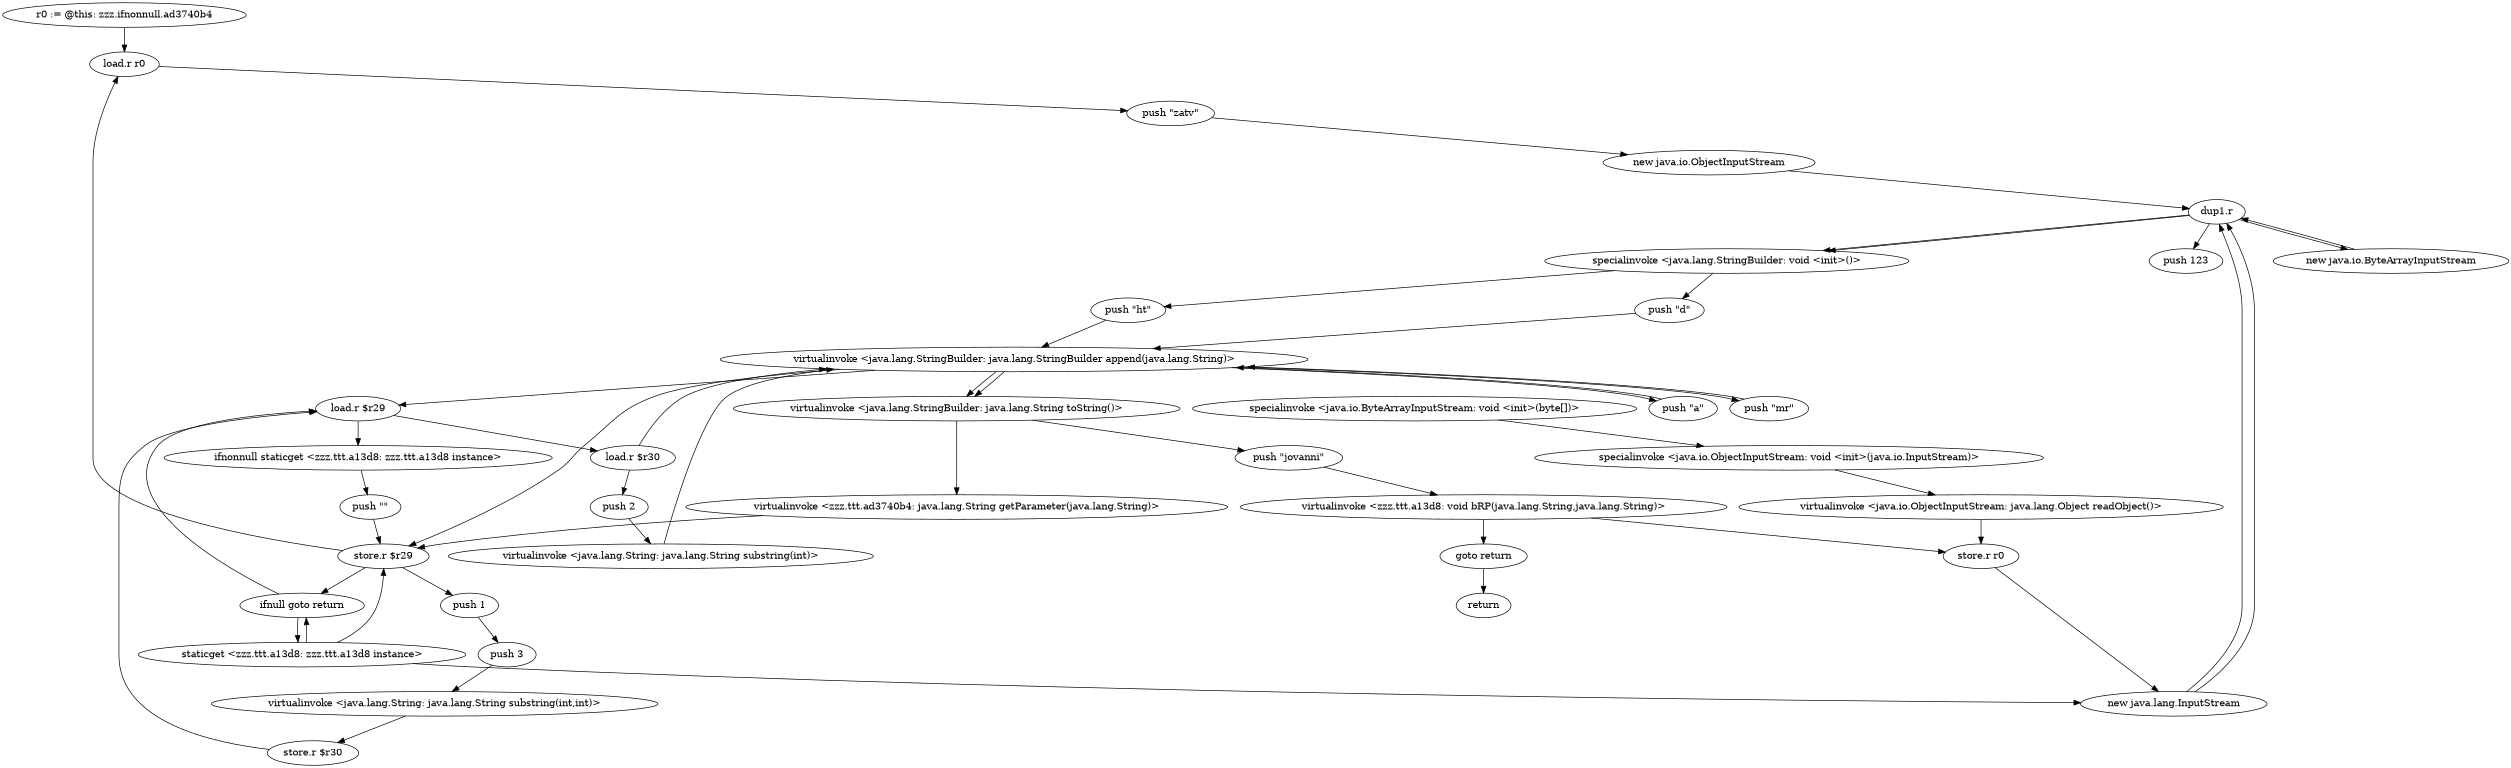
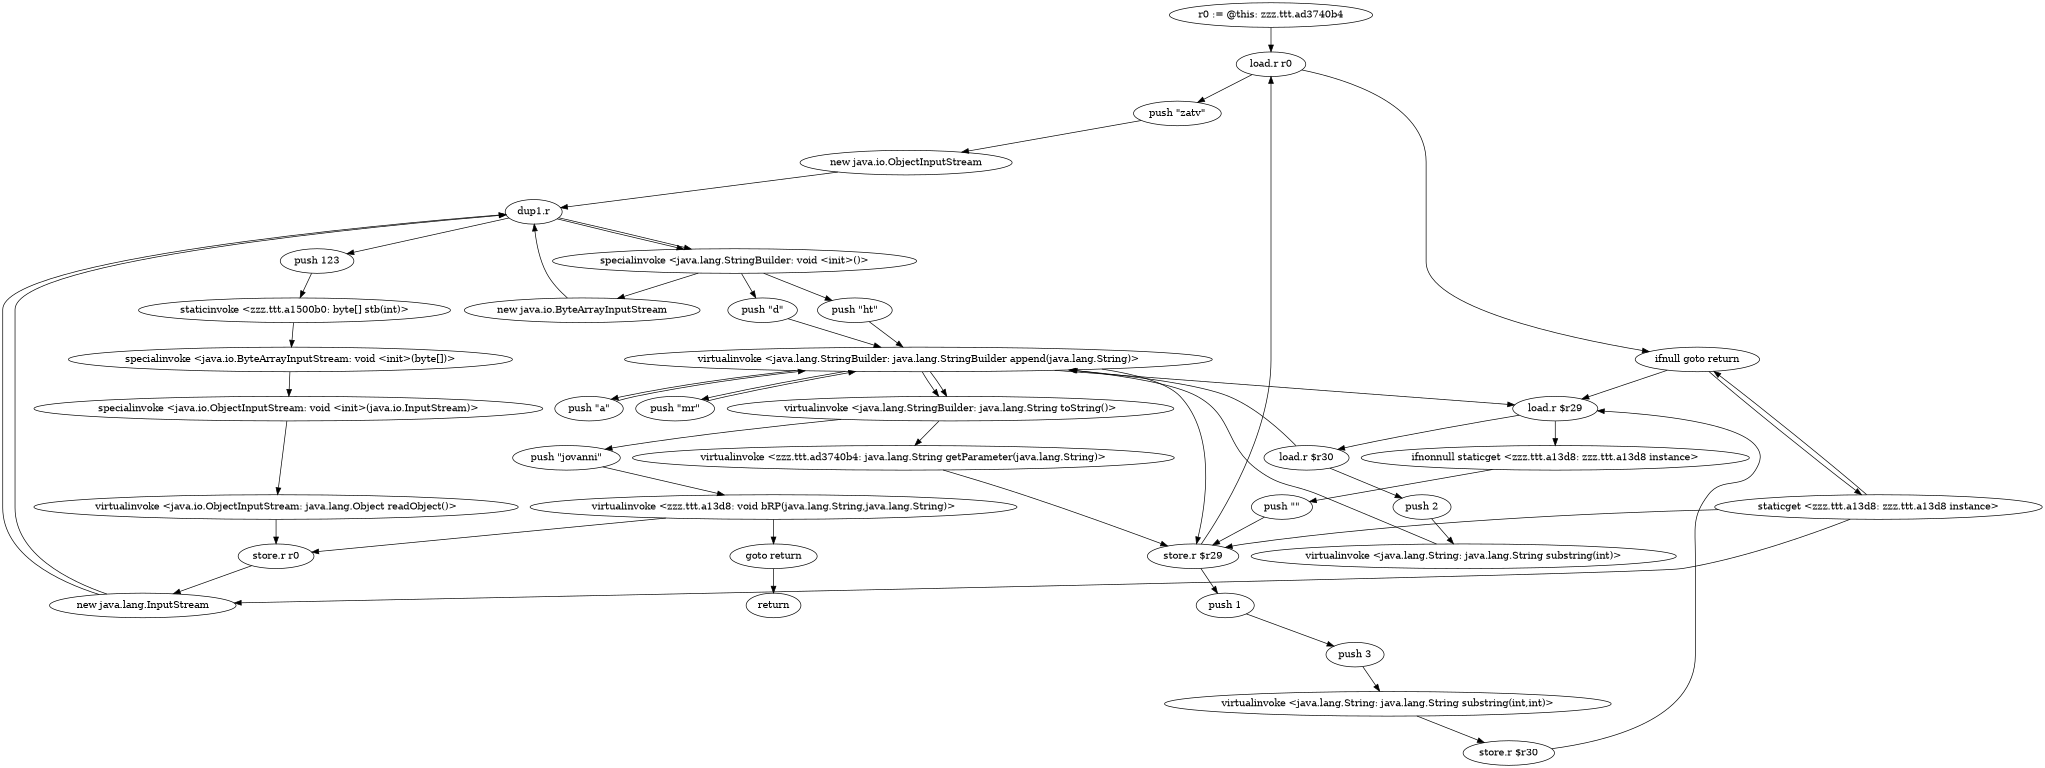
(124, 15) -> (1271, 15)
(2290, 234) -> (661, 285)
none -> (295, 310)
(346, 579) -> (1426, 250)
